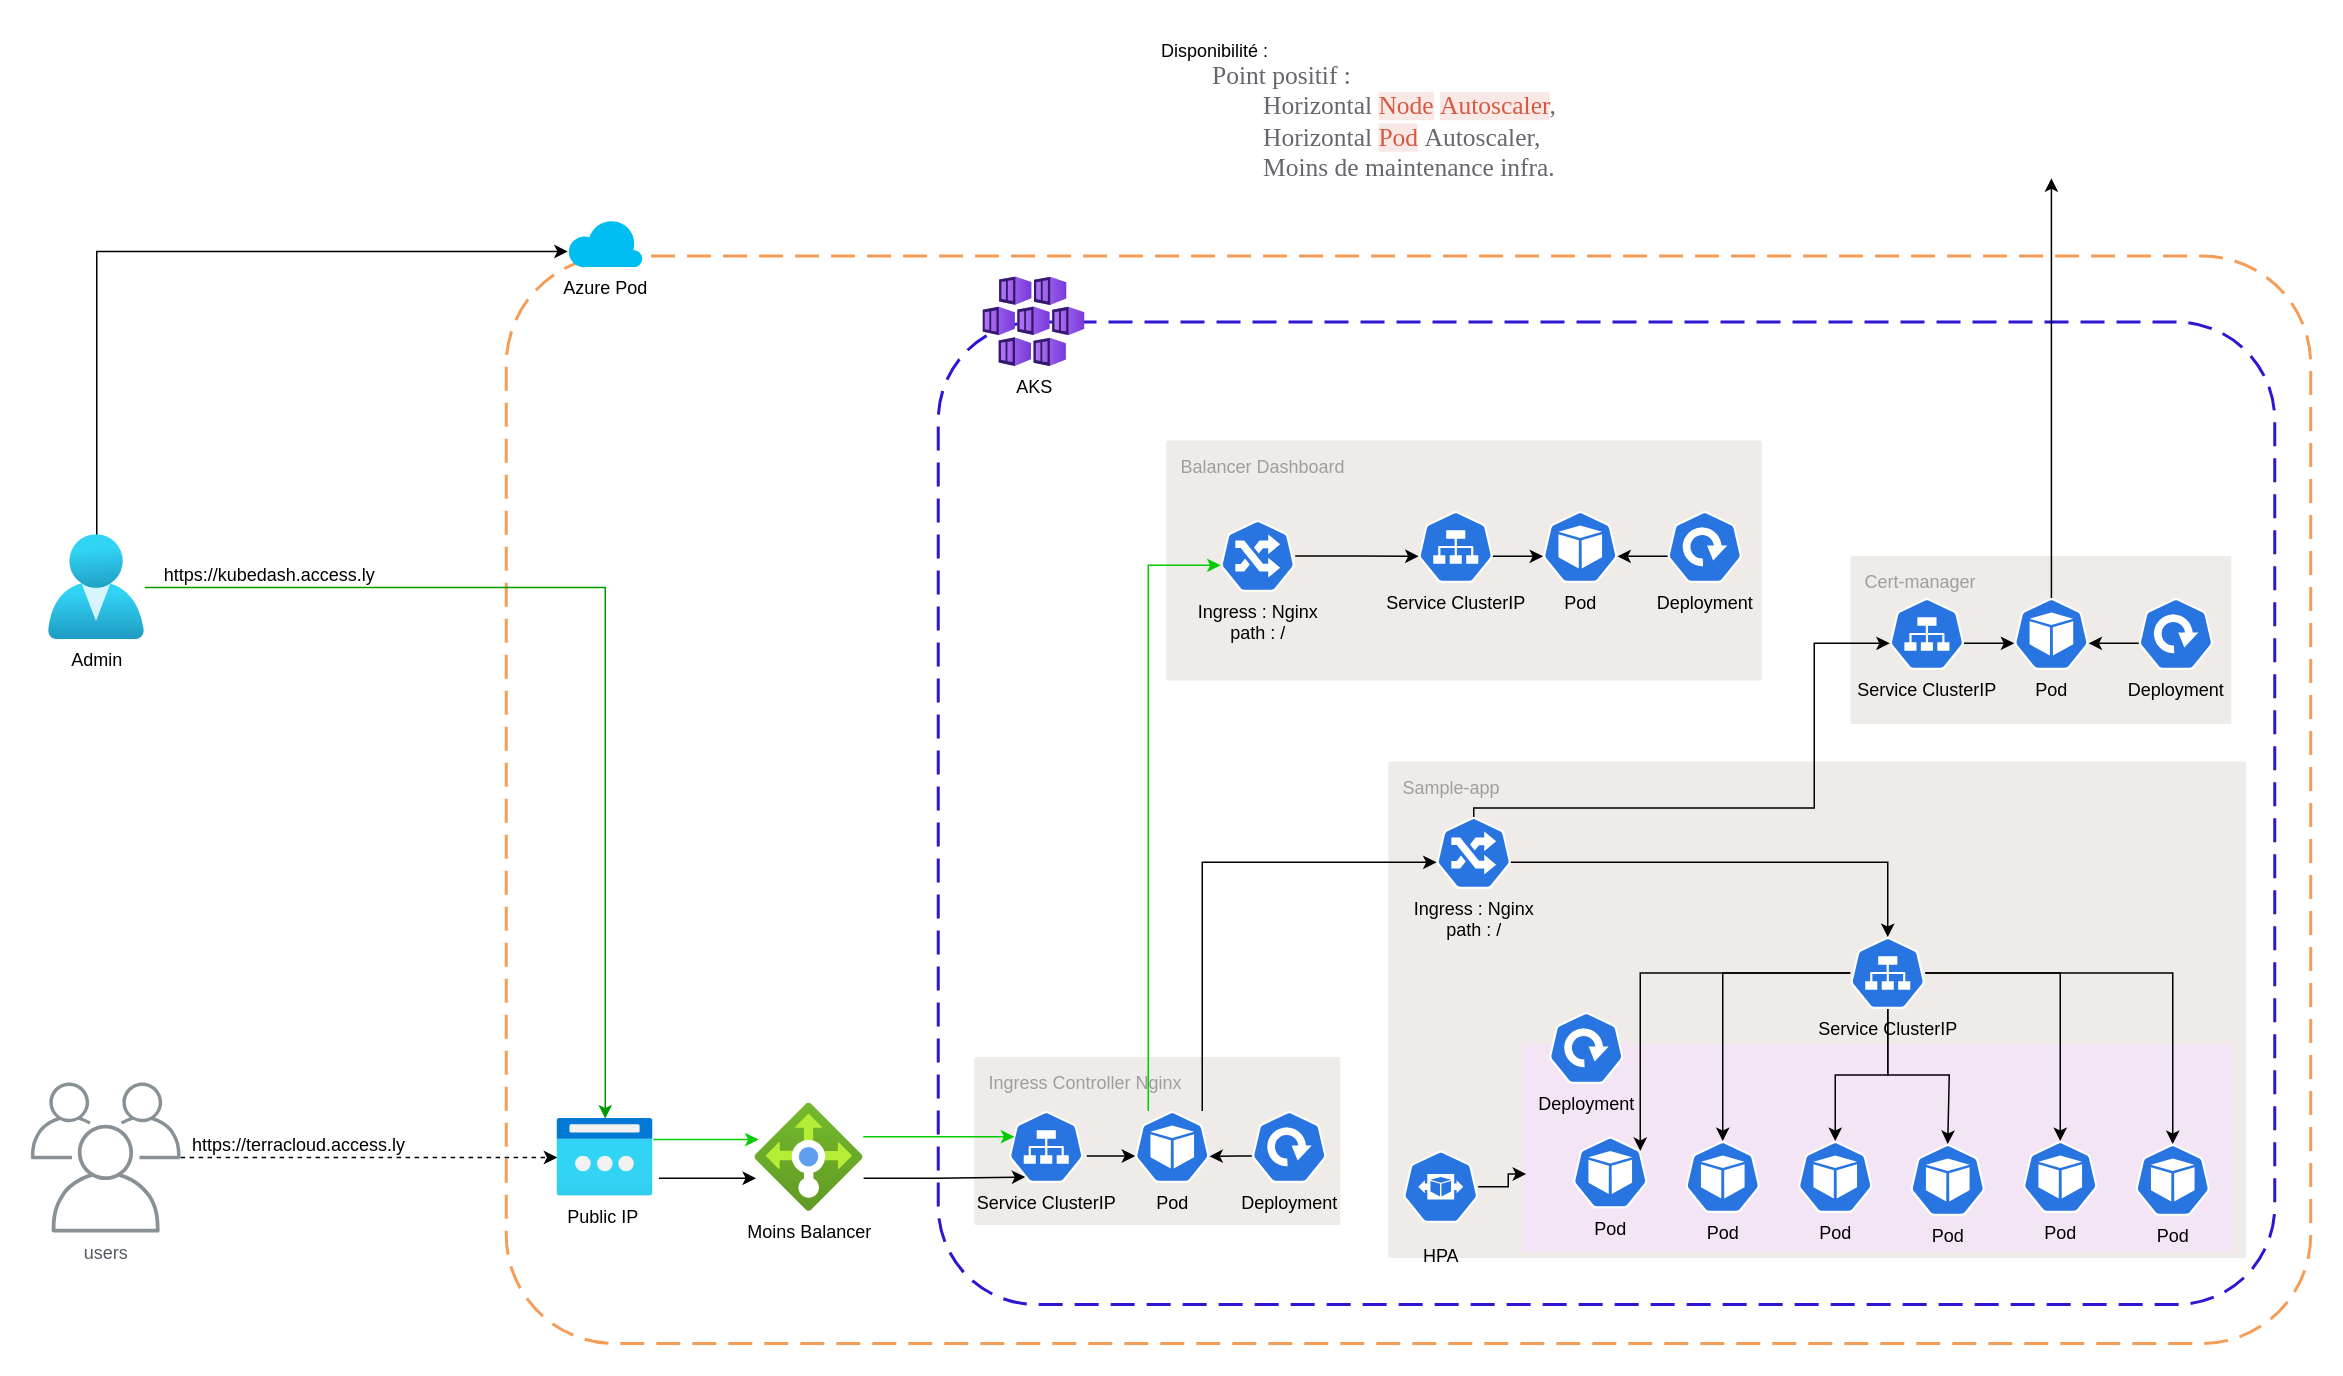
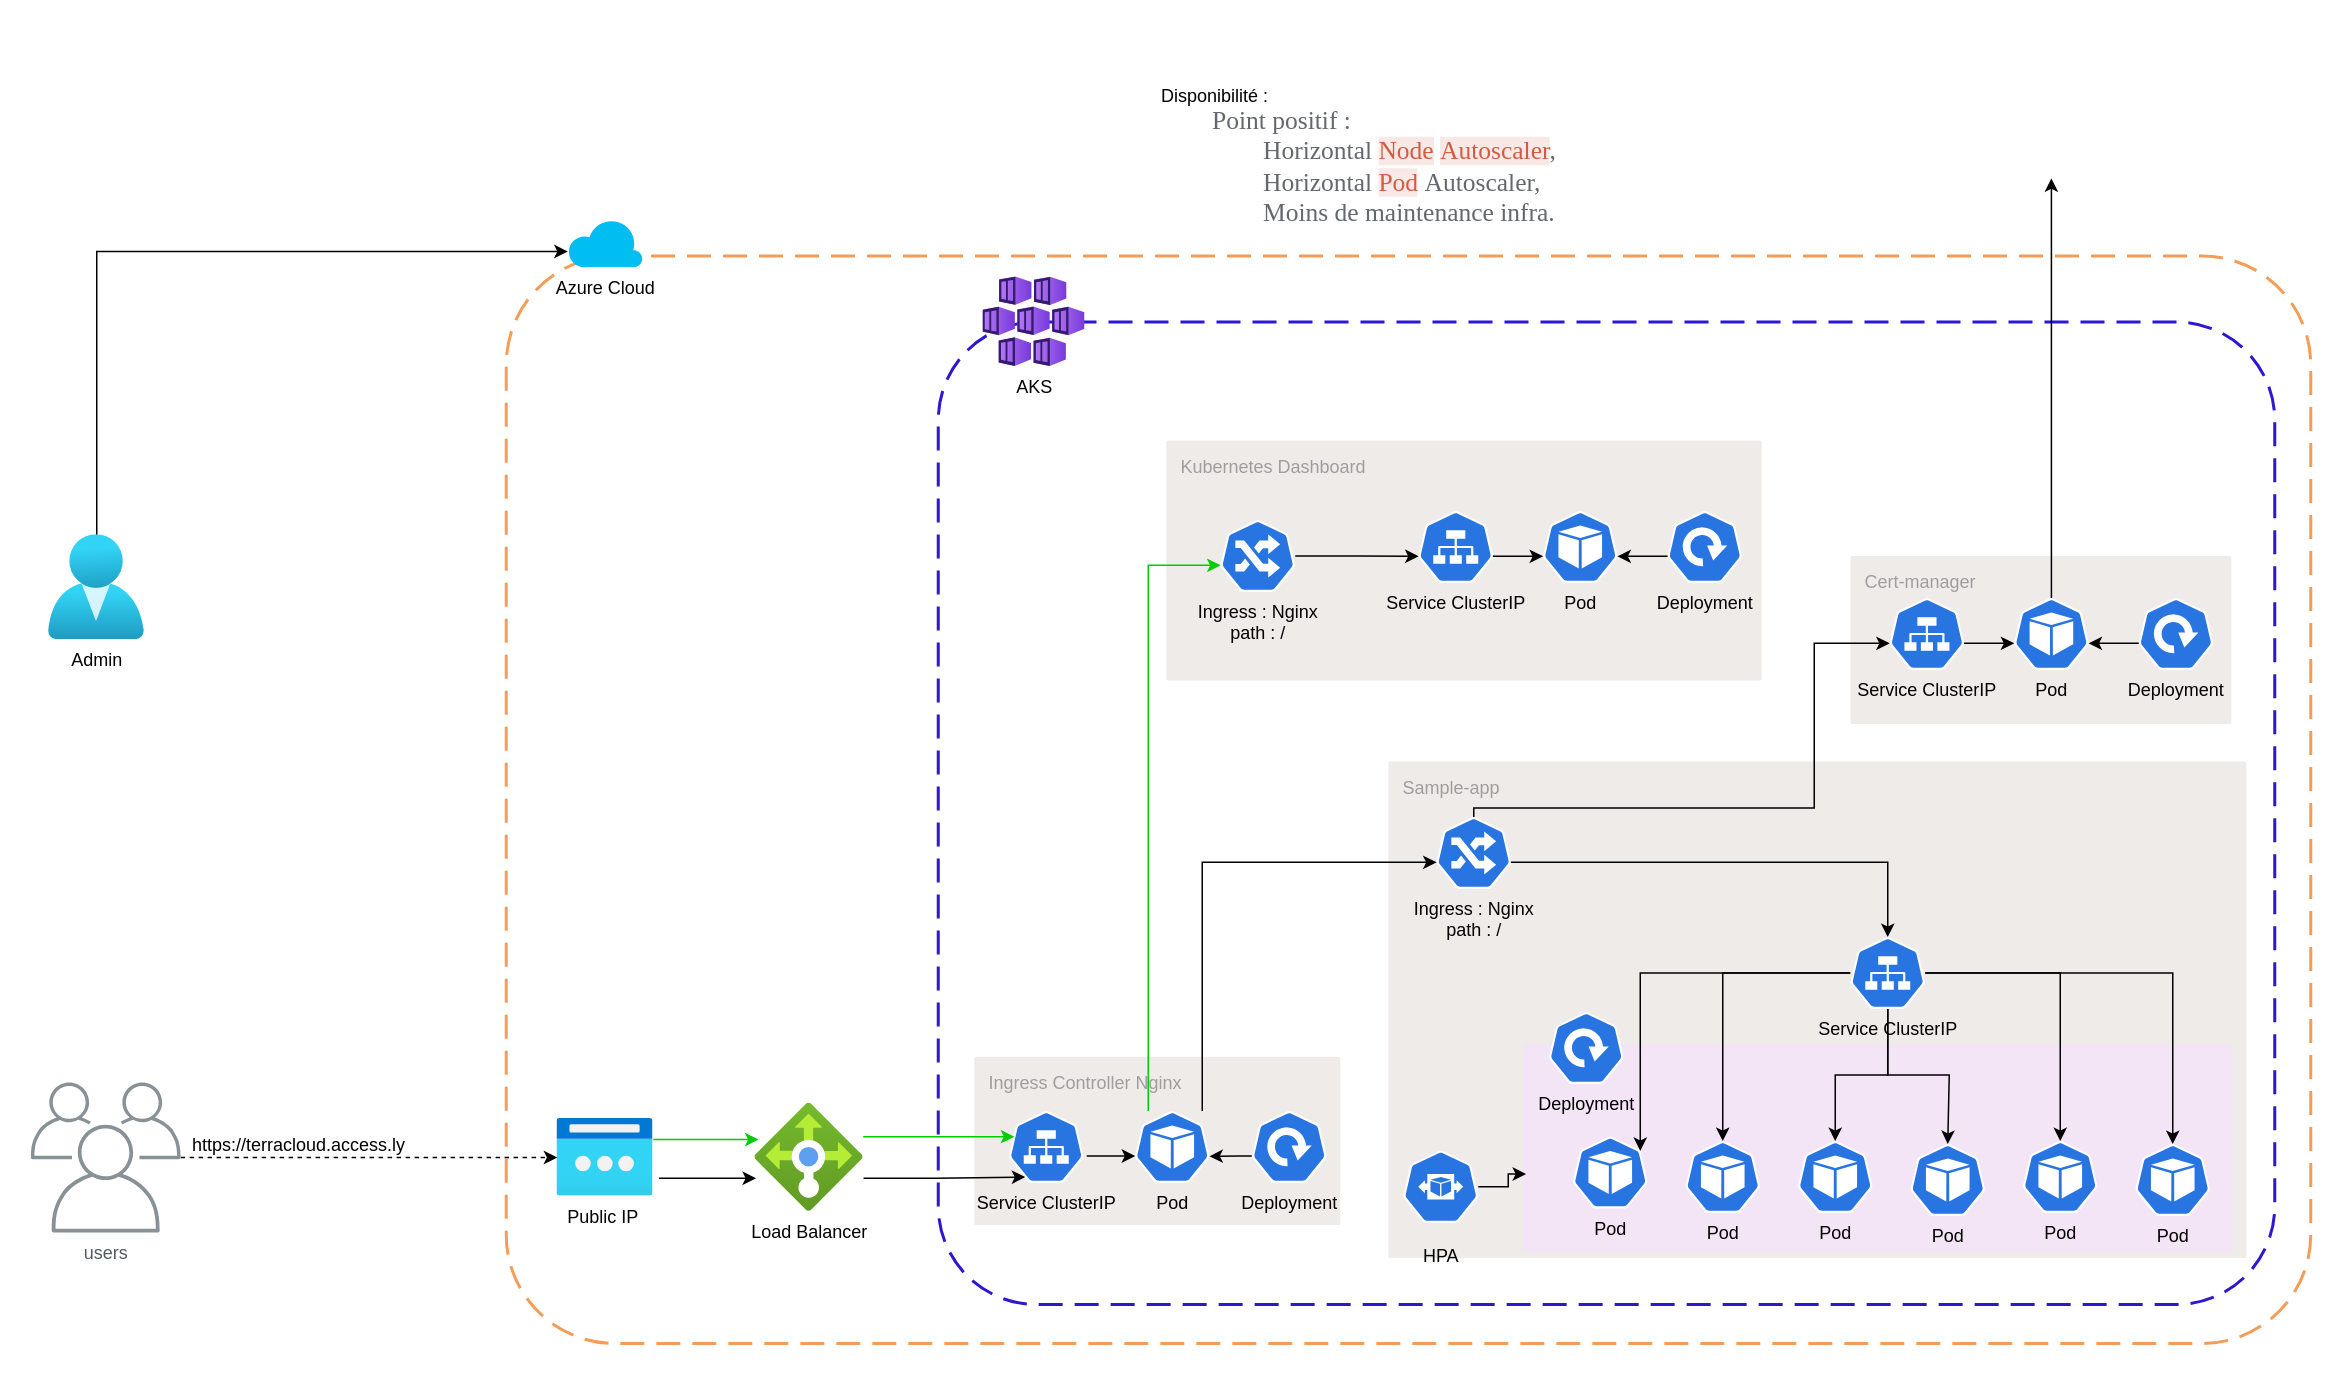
(1371, 111) -> (1371, 156)
(606, 289) -> (606, 289)
(1267, 468) -> (1280, 468)
(269, 575) -> none
(605, 617) -> none
(810, 1233) -> (810, 1233)
